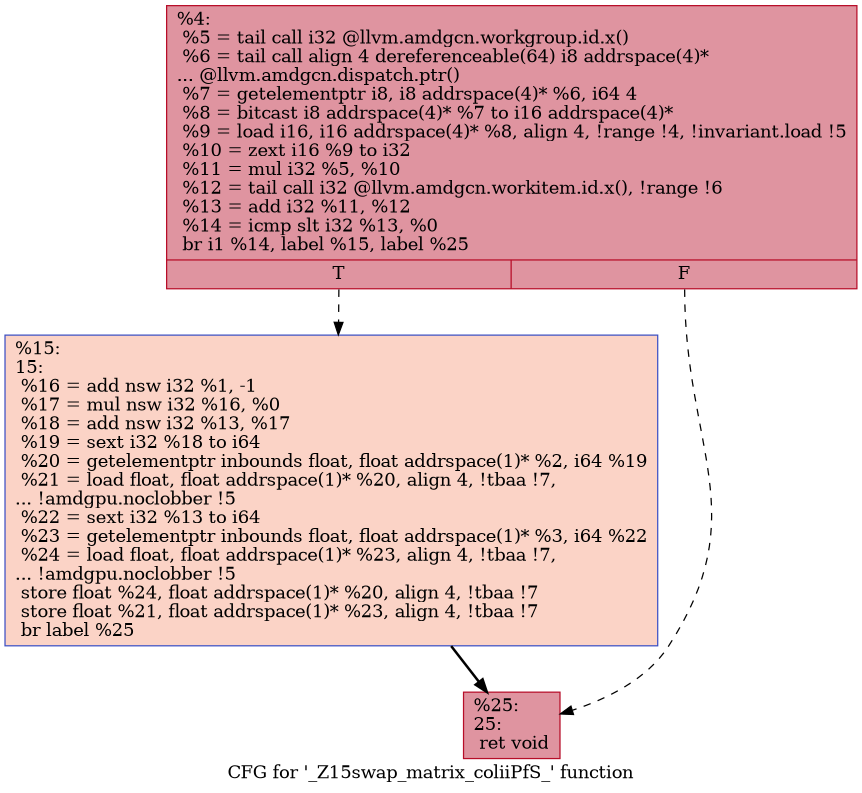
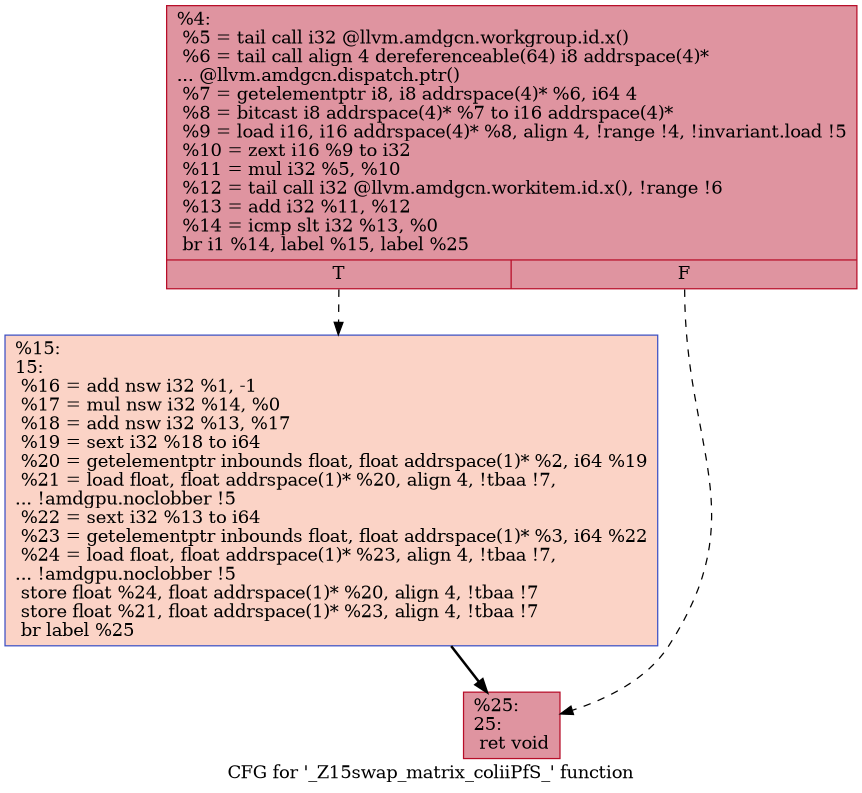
(148, 405) -> (148, 405)
